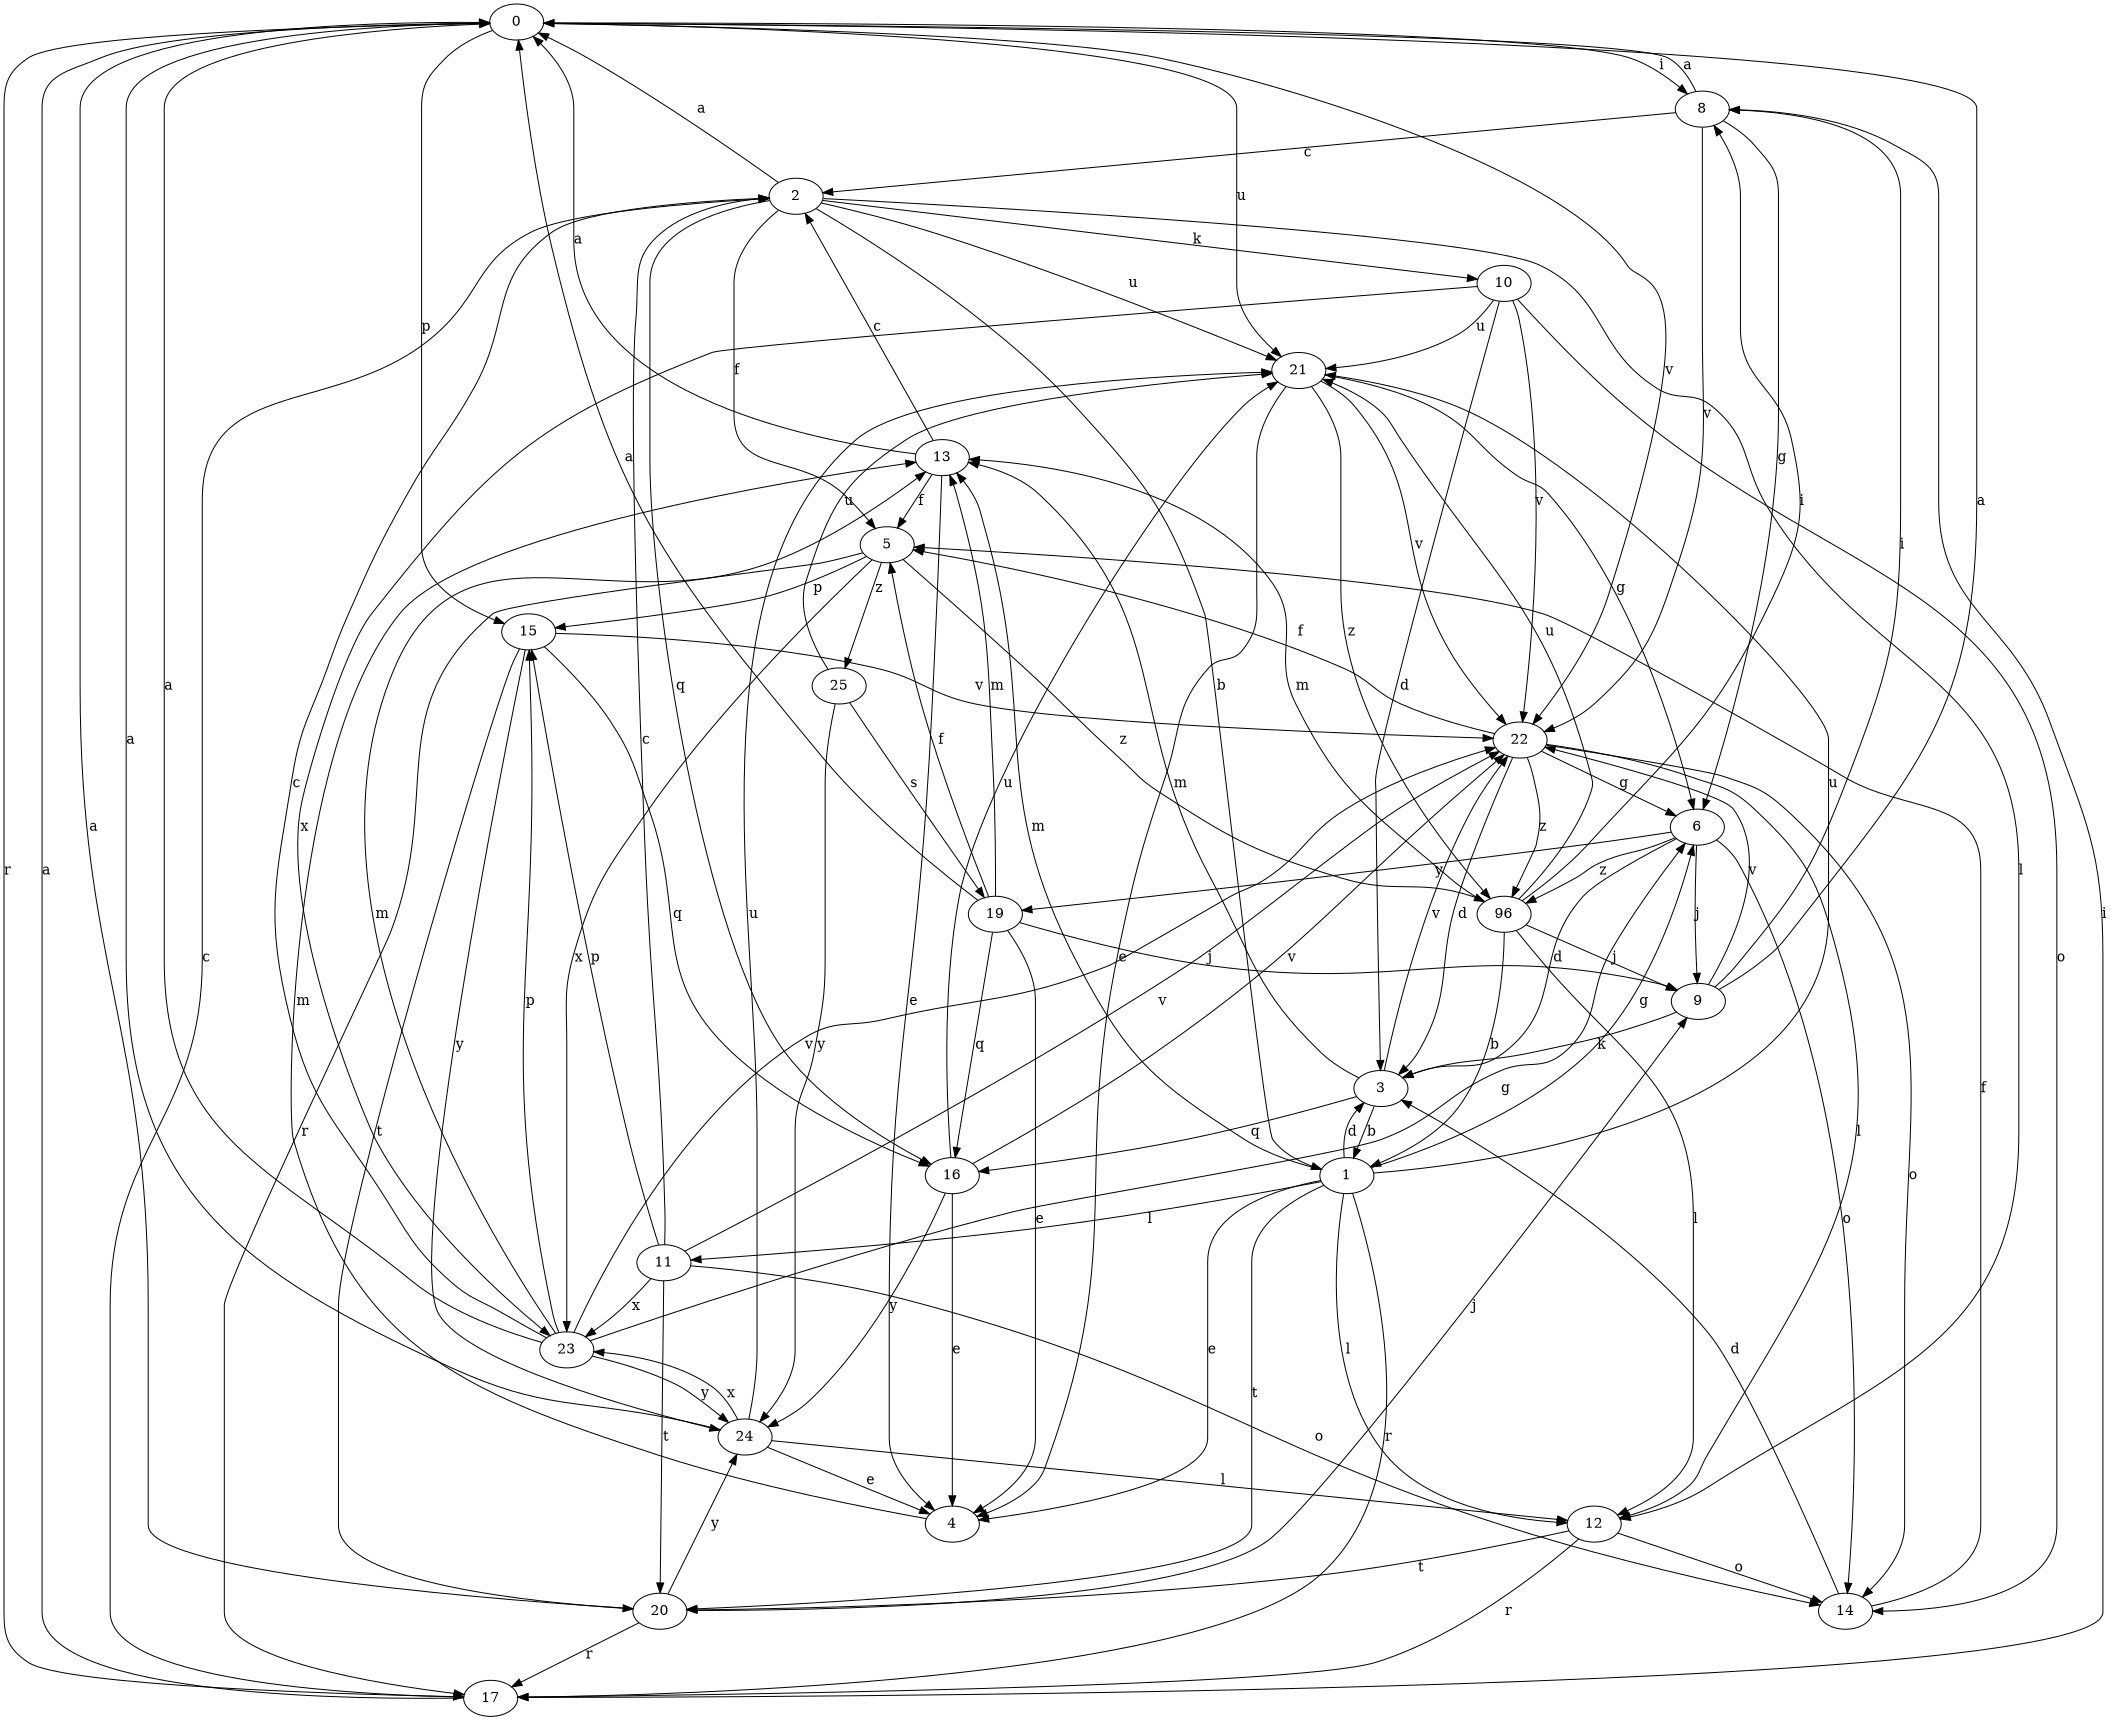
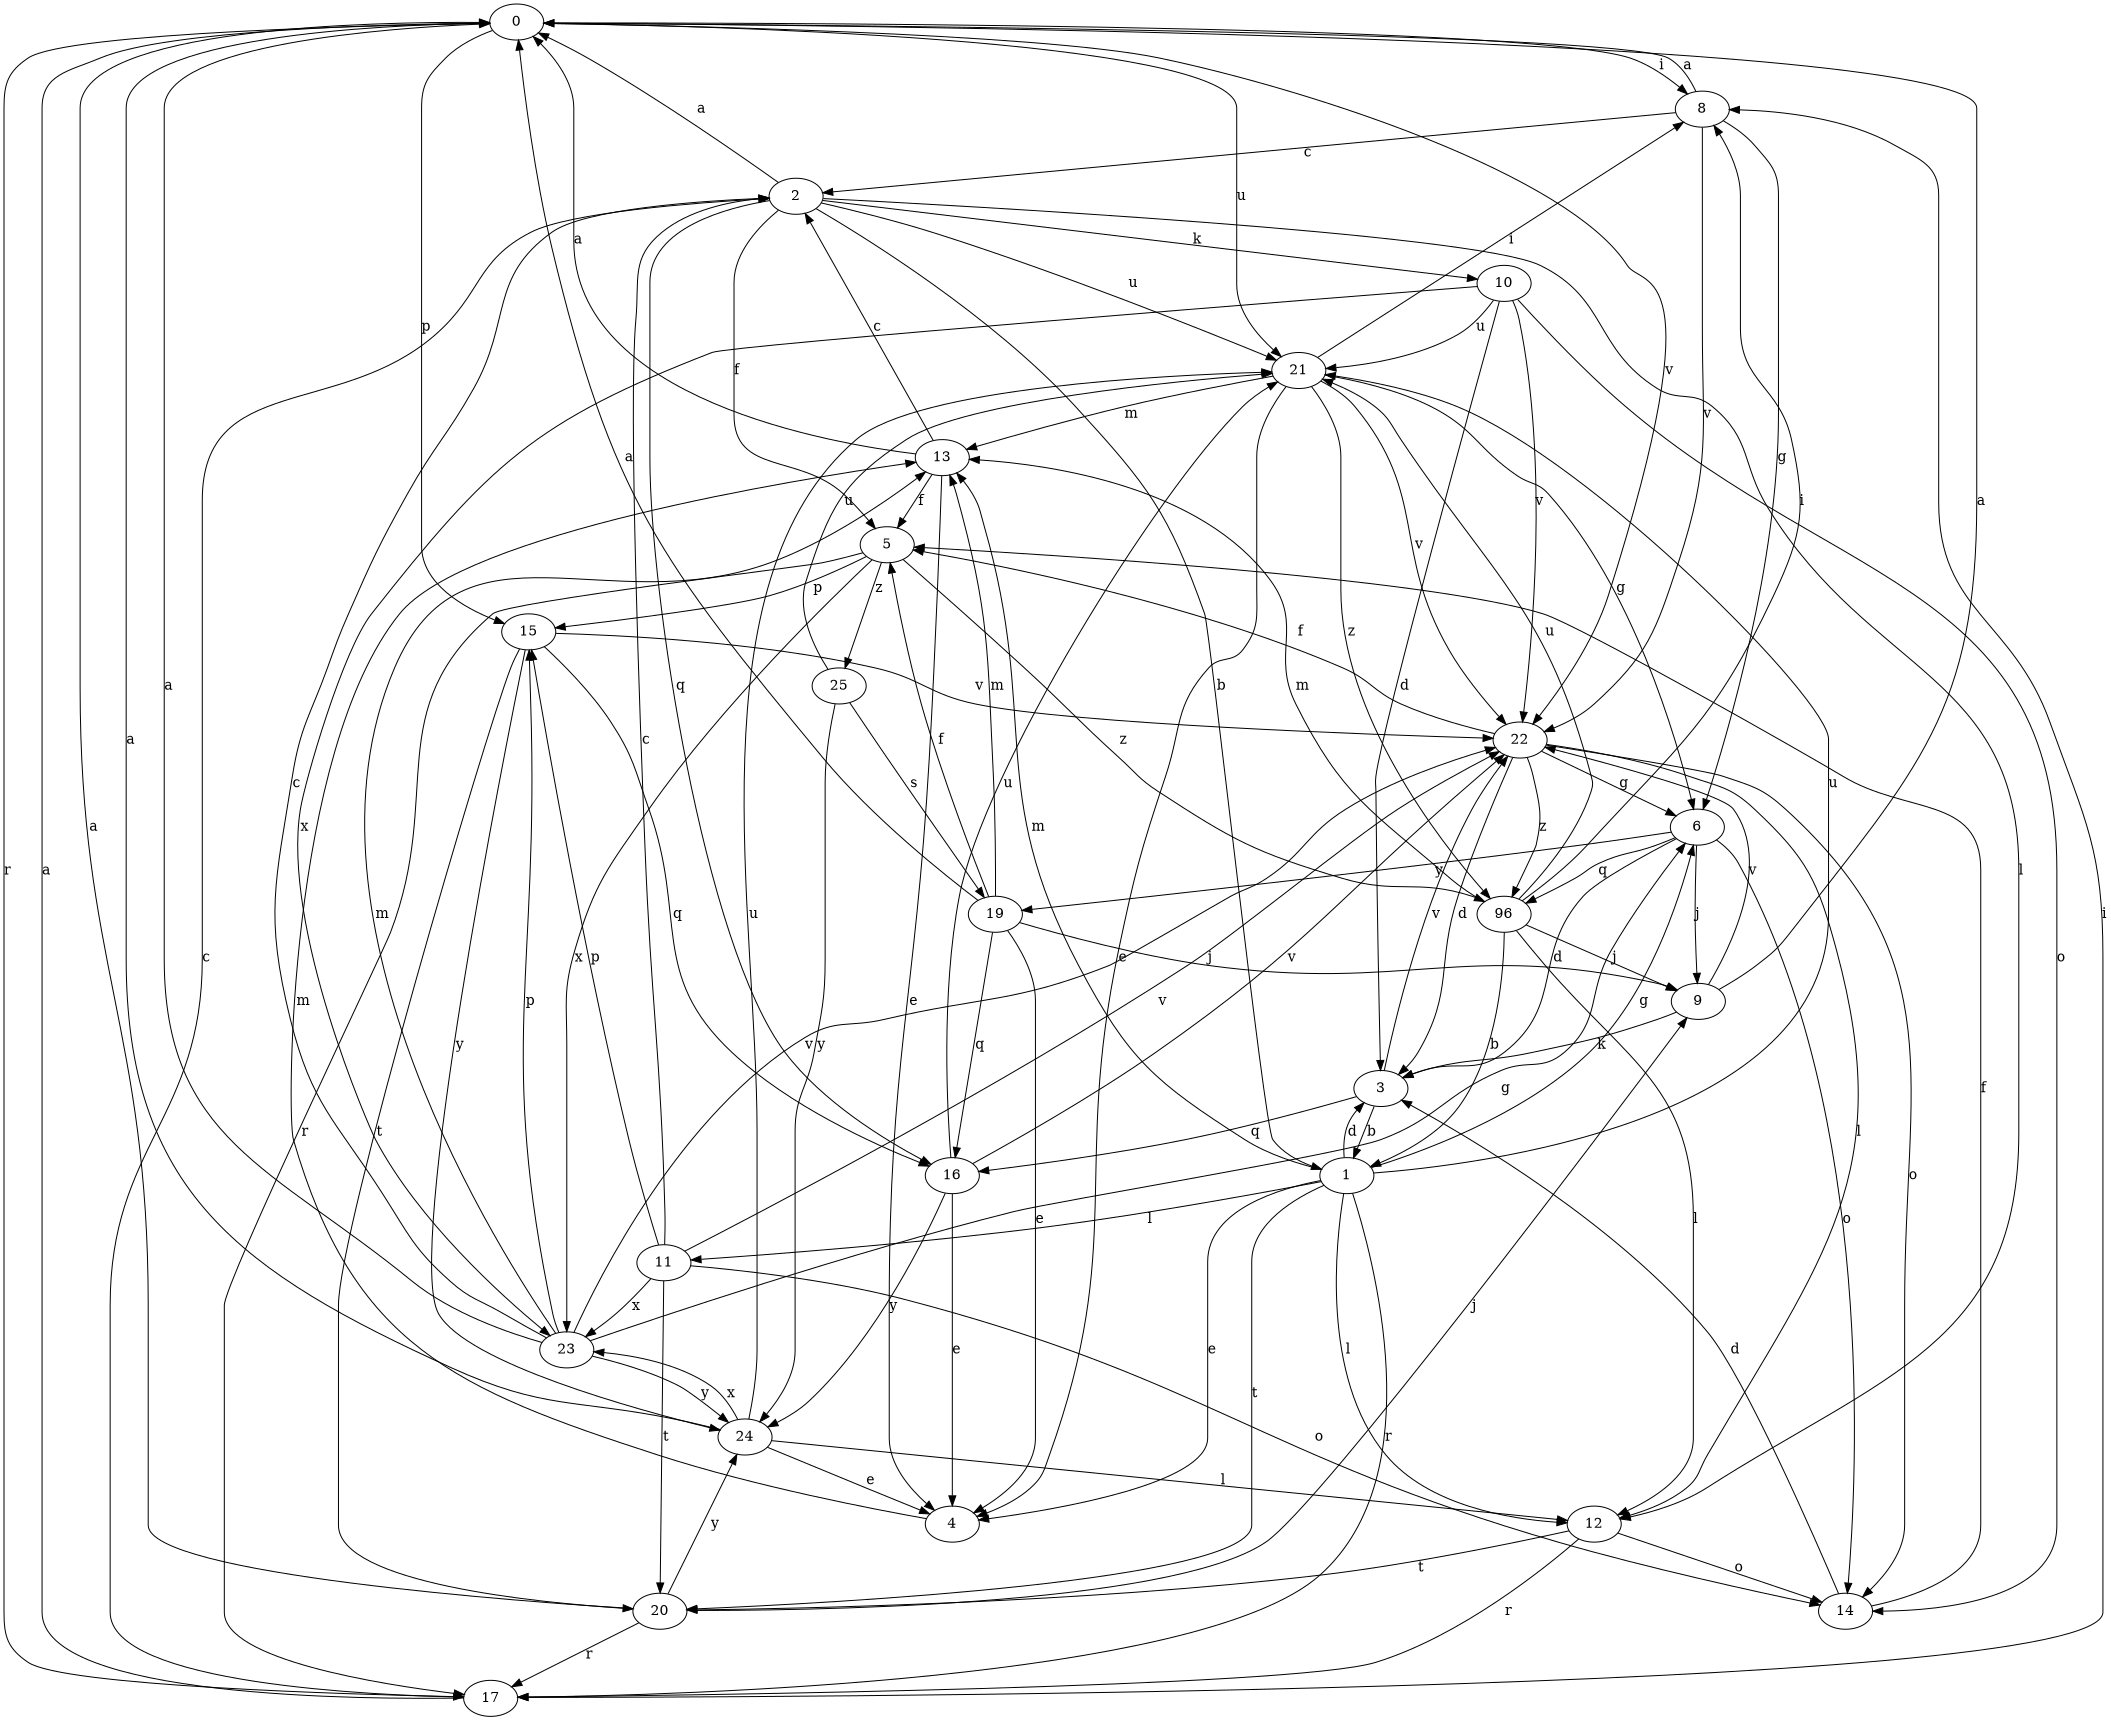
(1900, 516) -> (1496, 243)
(1172, 784) -> (1124, 407)
(1603, 871) -> (1603, 871)
